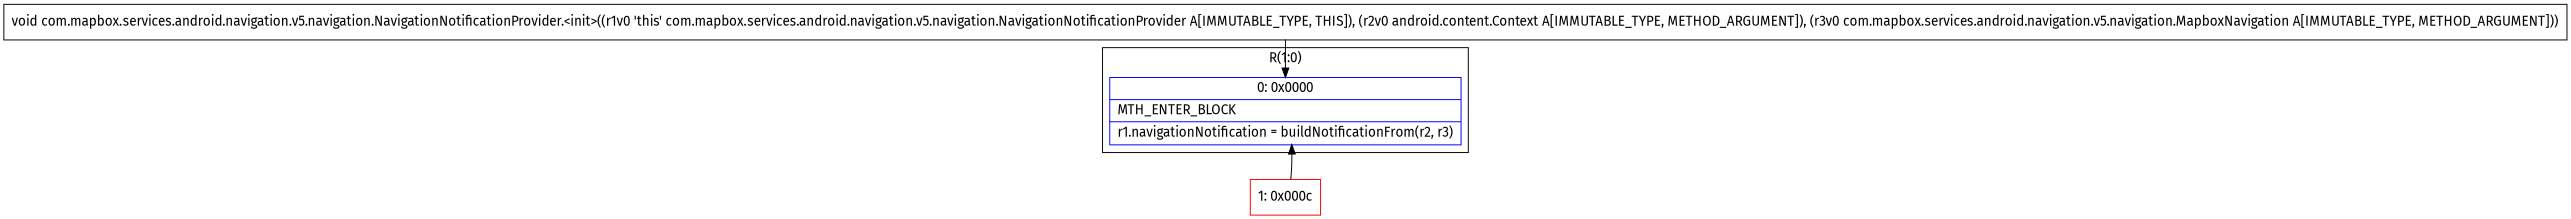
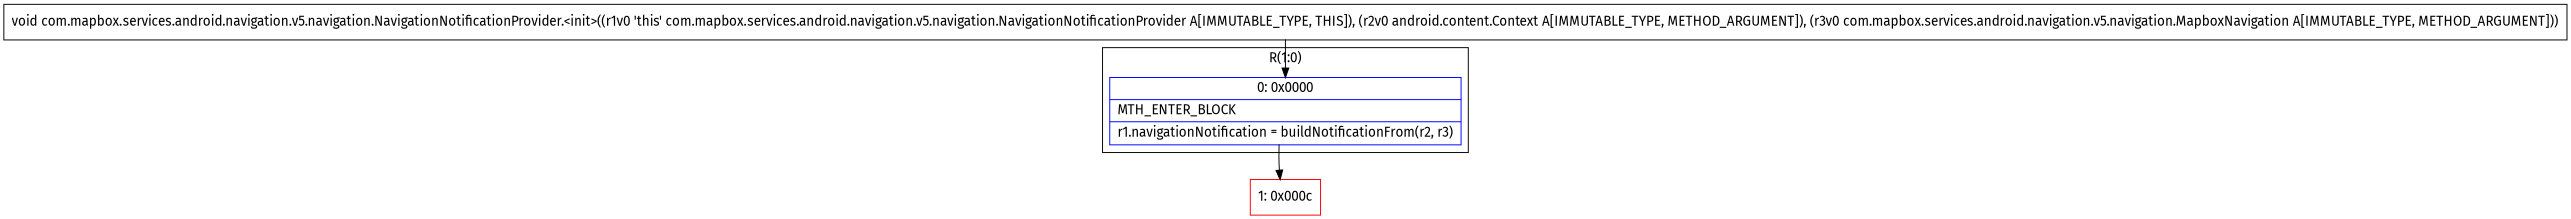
(1292, 167) -> (1279, 159)
